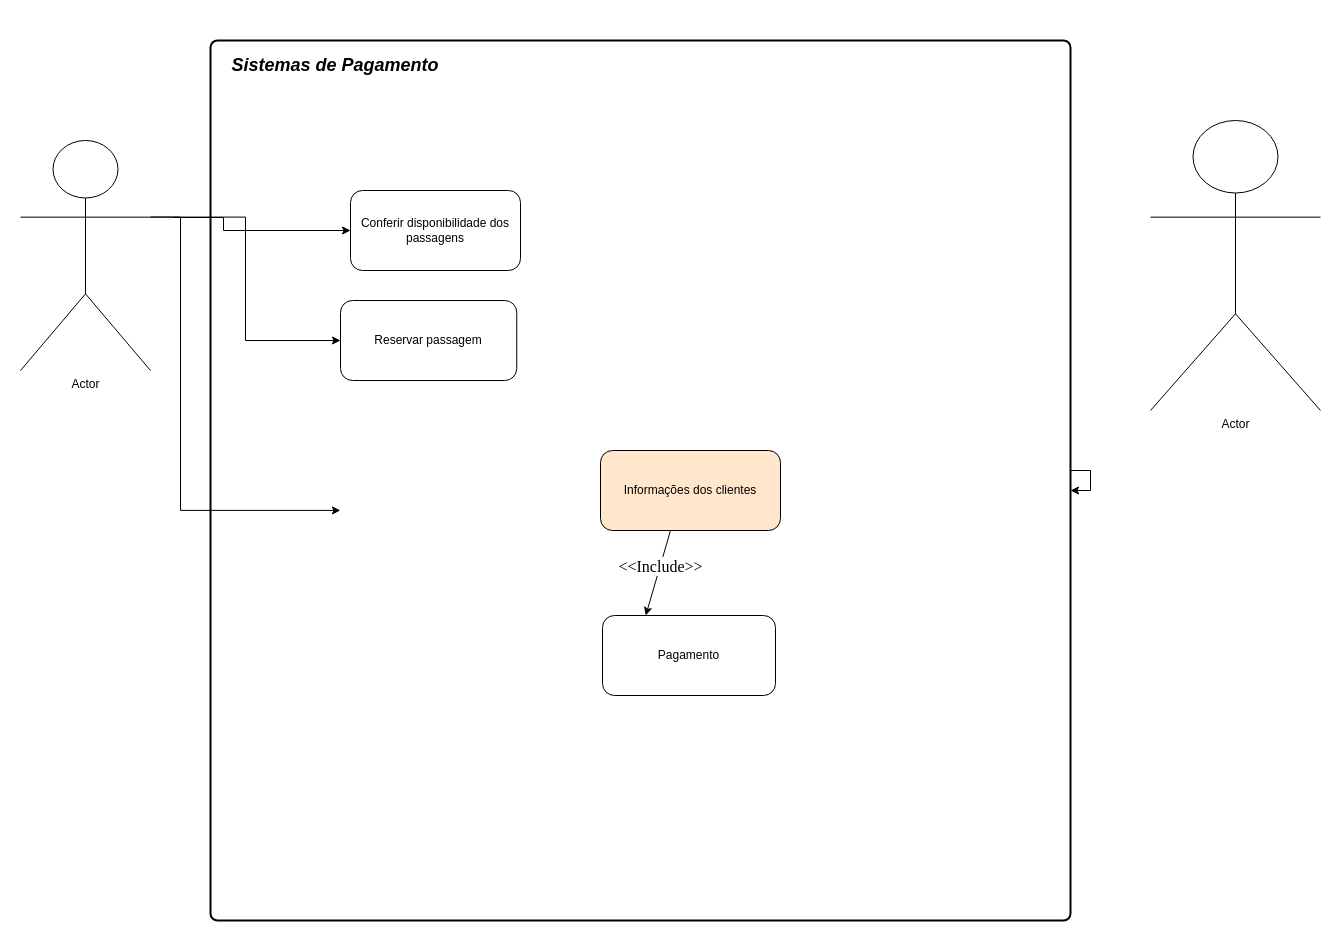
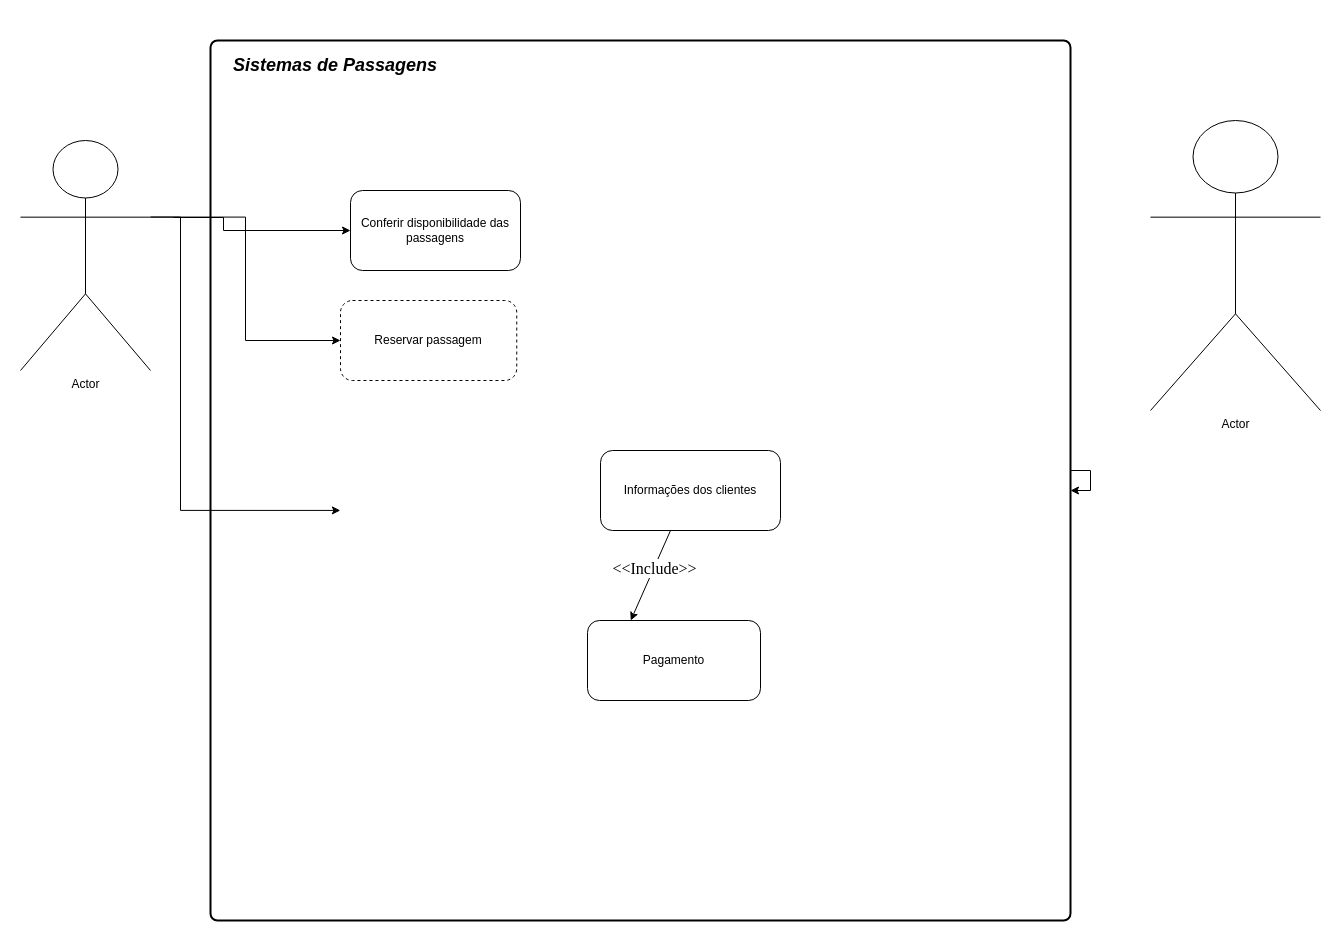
(336, 66) -> (336, 66)
(436, 231) -> (436, 231)
(429, 341) -> (429, 341)
(691, 491) -> (691, 491)
(689, 656) -> (674, 661)
